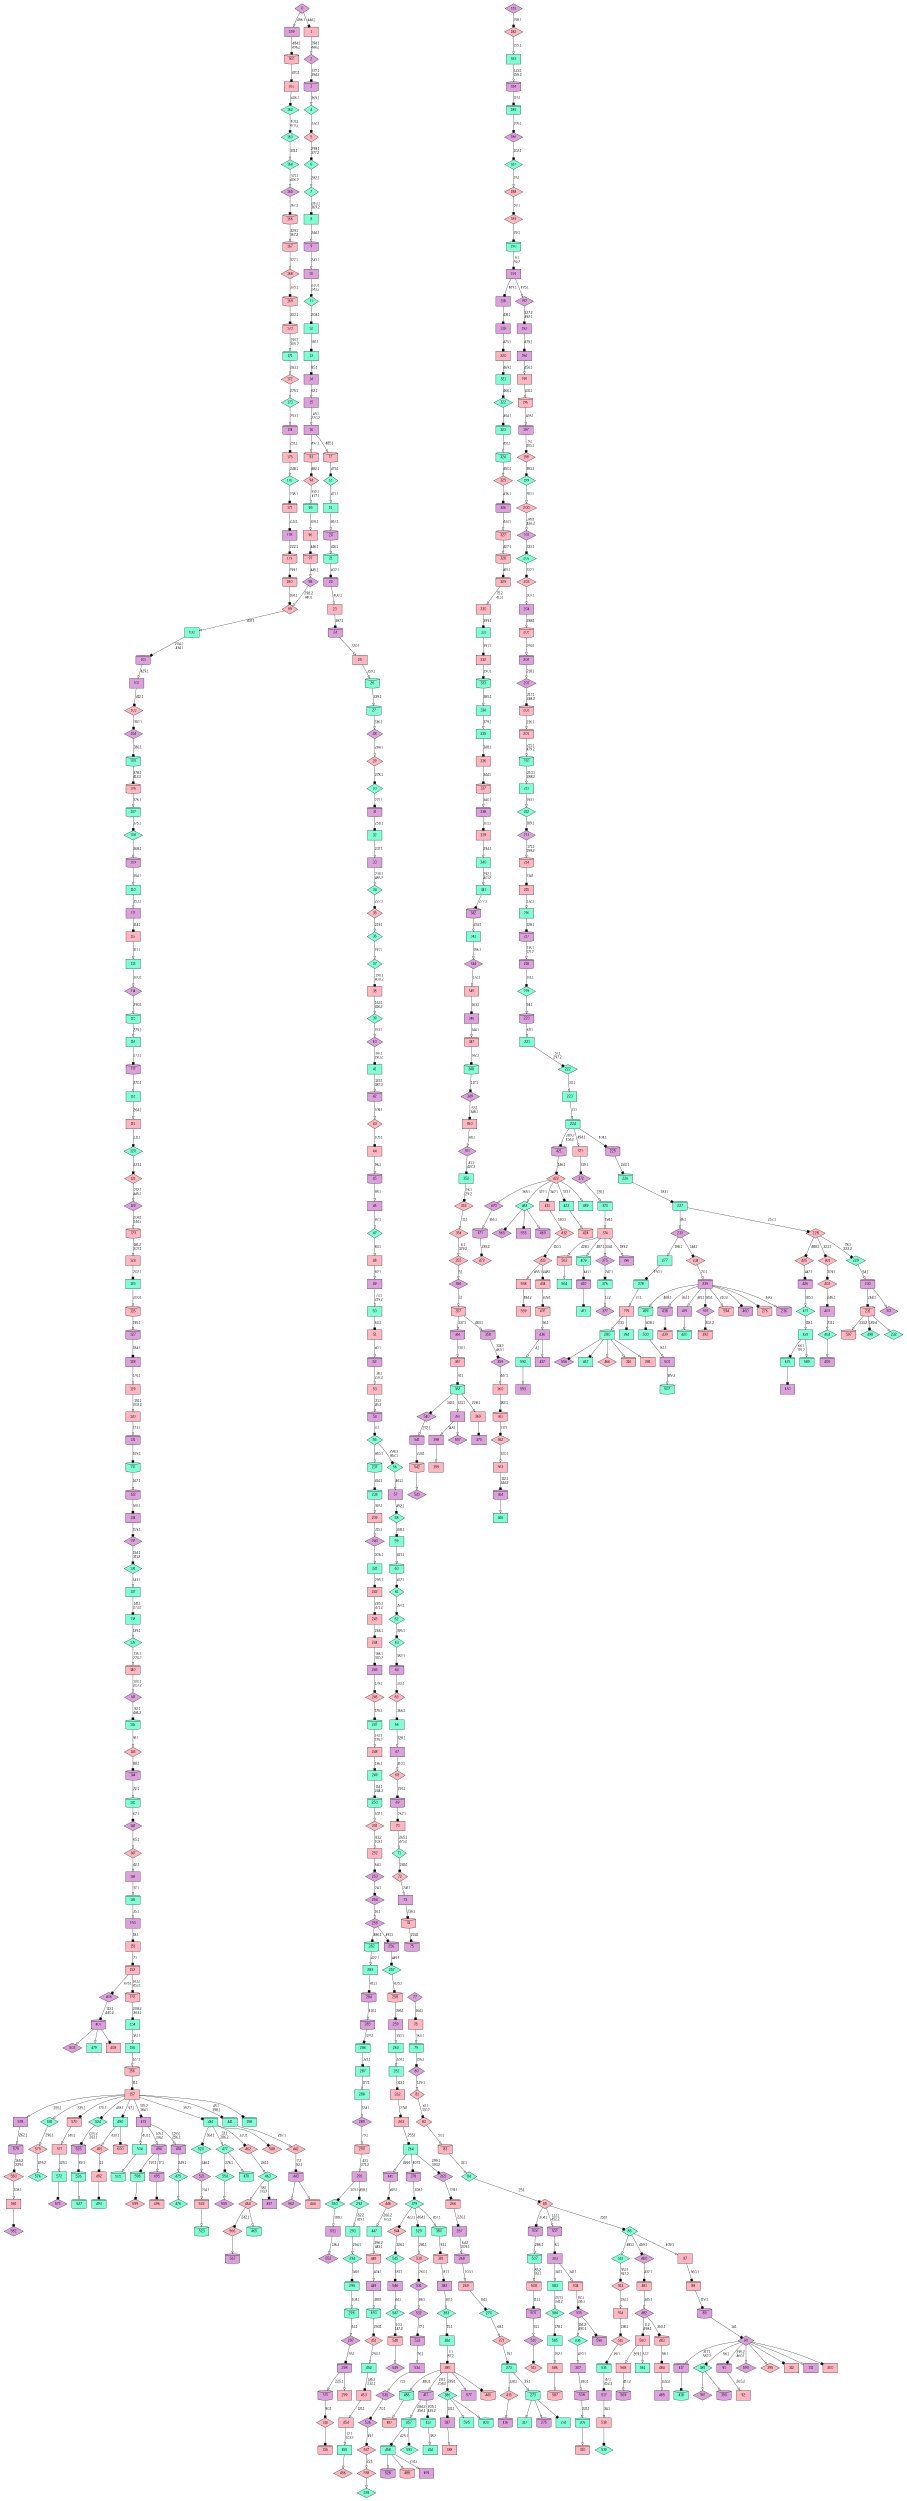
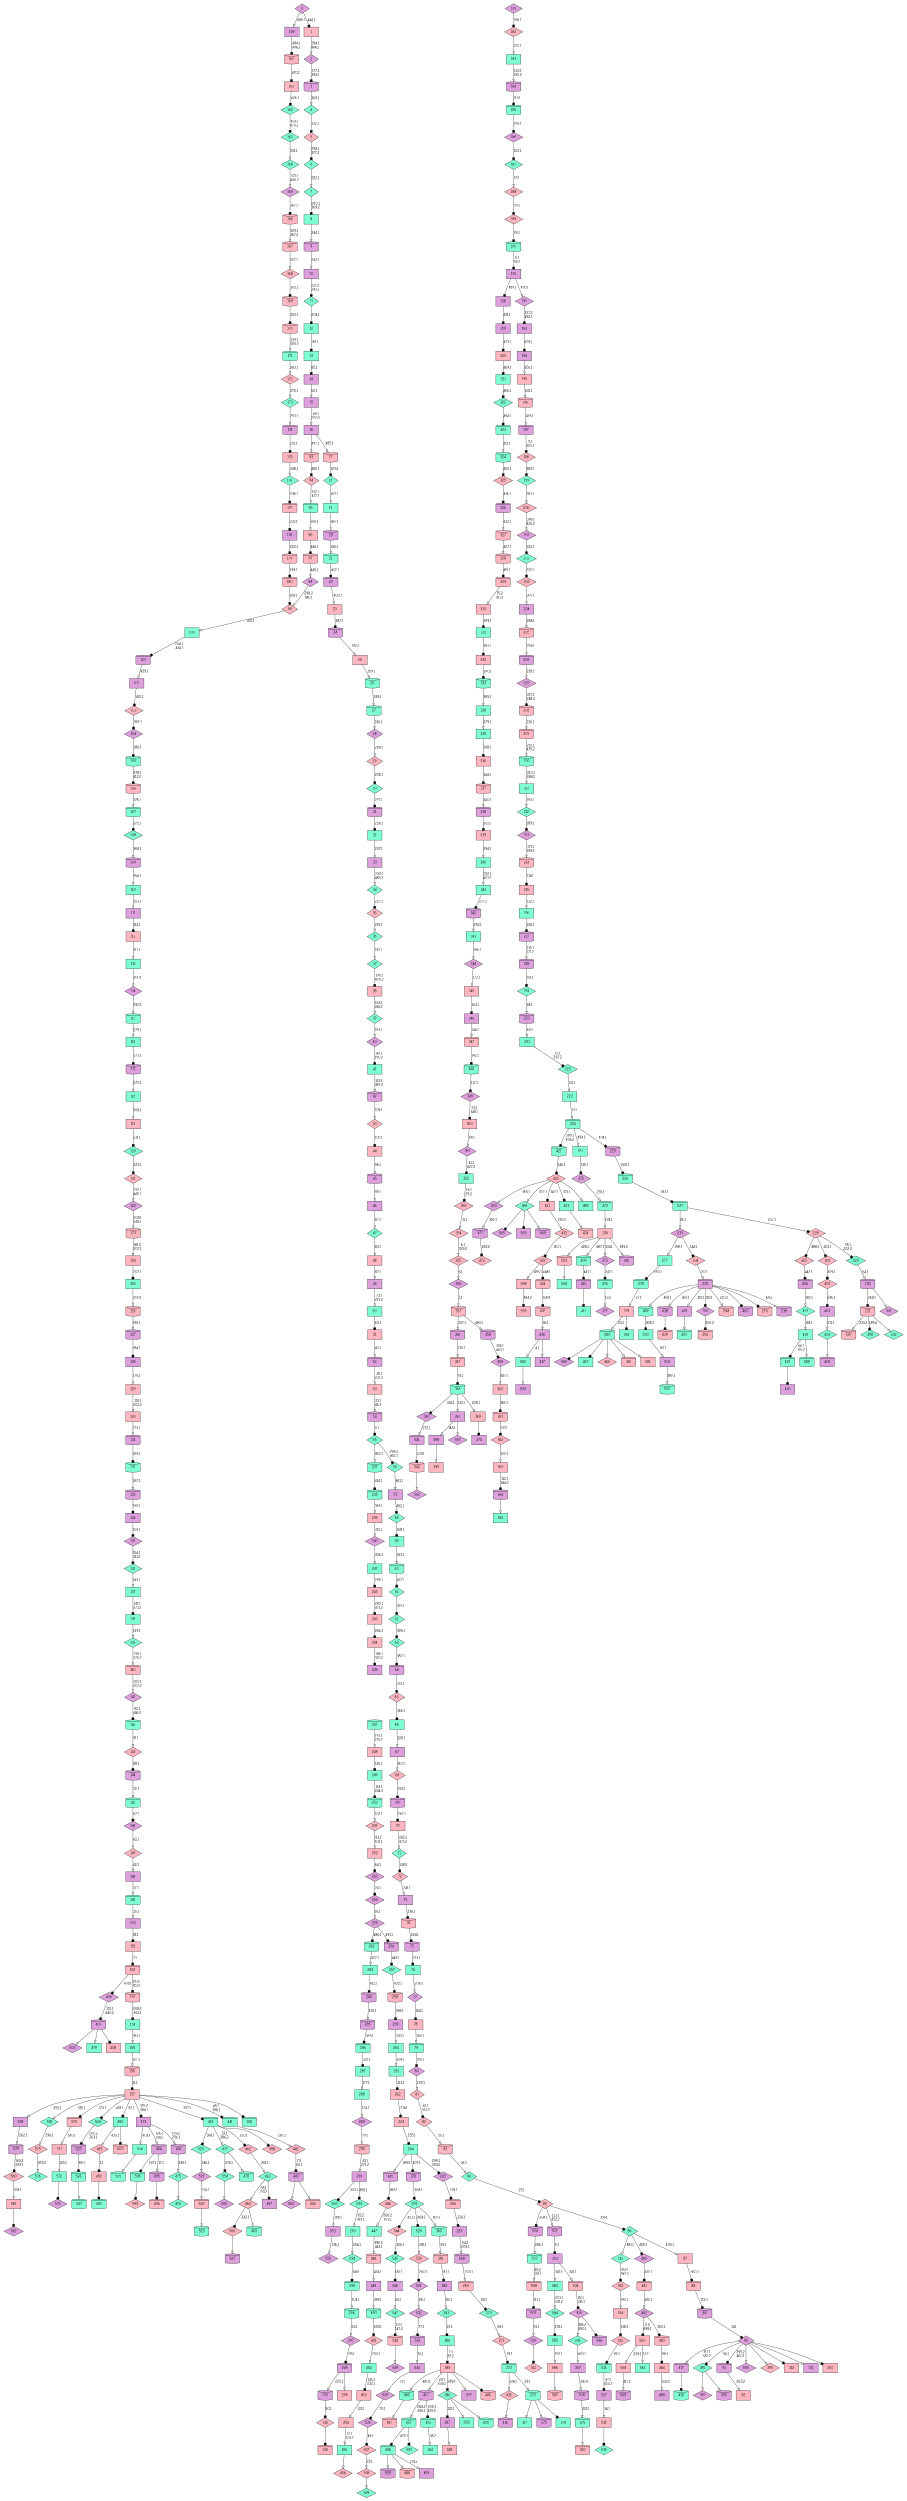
(503, 468) -> (503, 468)
(559, 1151) -> (559, 1151)
(580, 1151) -> (580, 1151)
(375, 1697) -> none
none -> (413, 1970)
(440, 2244) -> (440, 2244)
